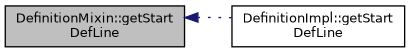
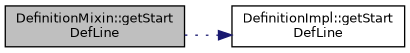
(215, 17) -> (201, 35)
